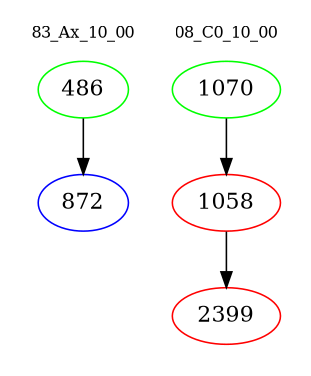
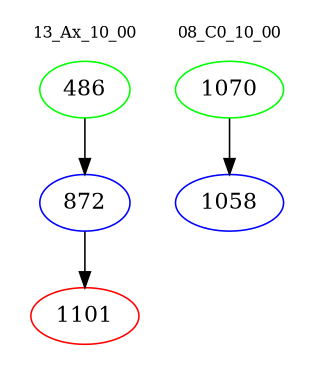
(83, 34) -> (85, 34)
(226, 203) -> (230, 203)
none -> (85, 316)
(226, 316) -> none
